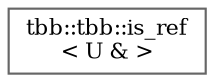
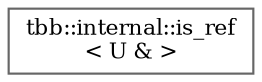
(107, 41) -> (131, 41)
